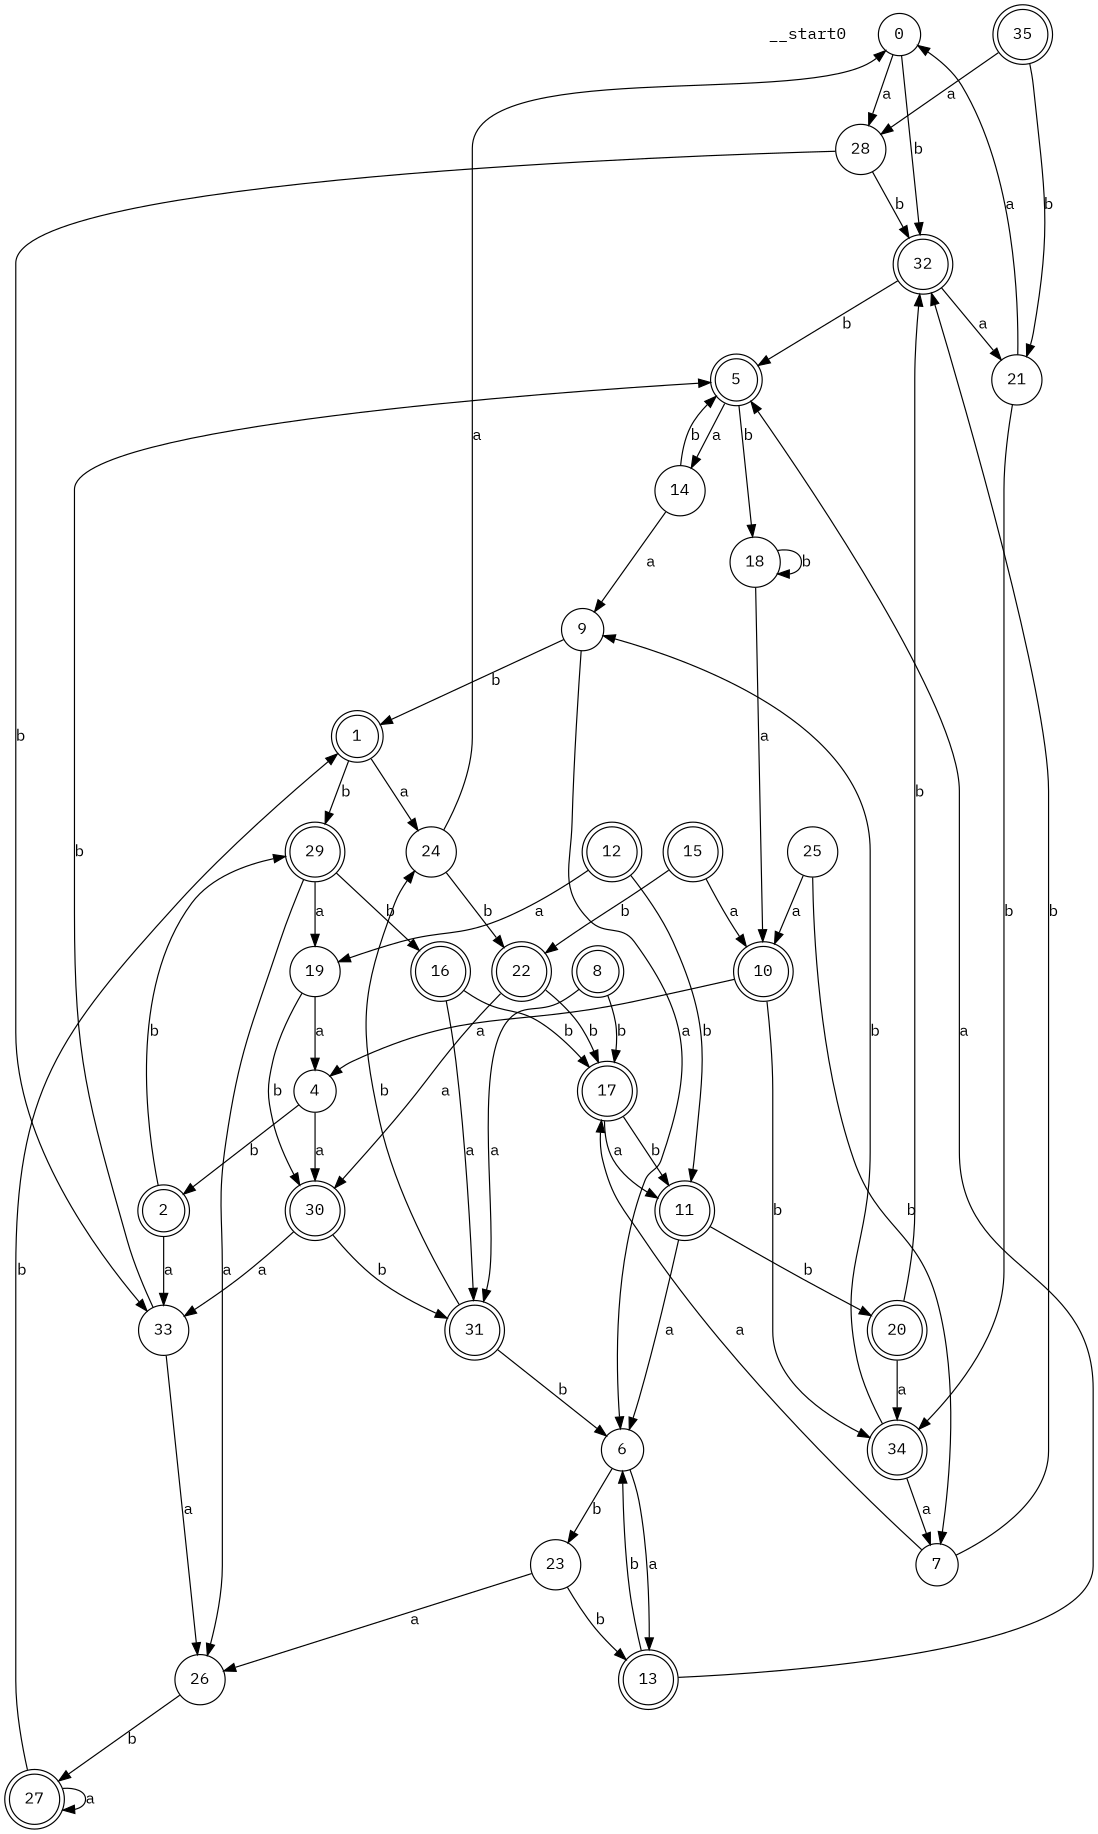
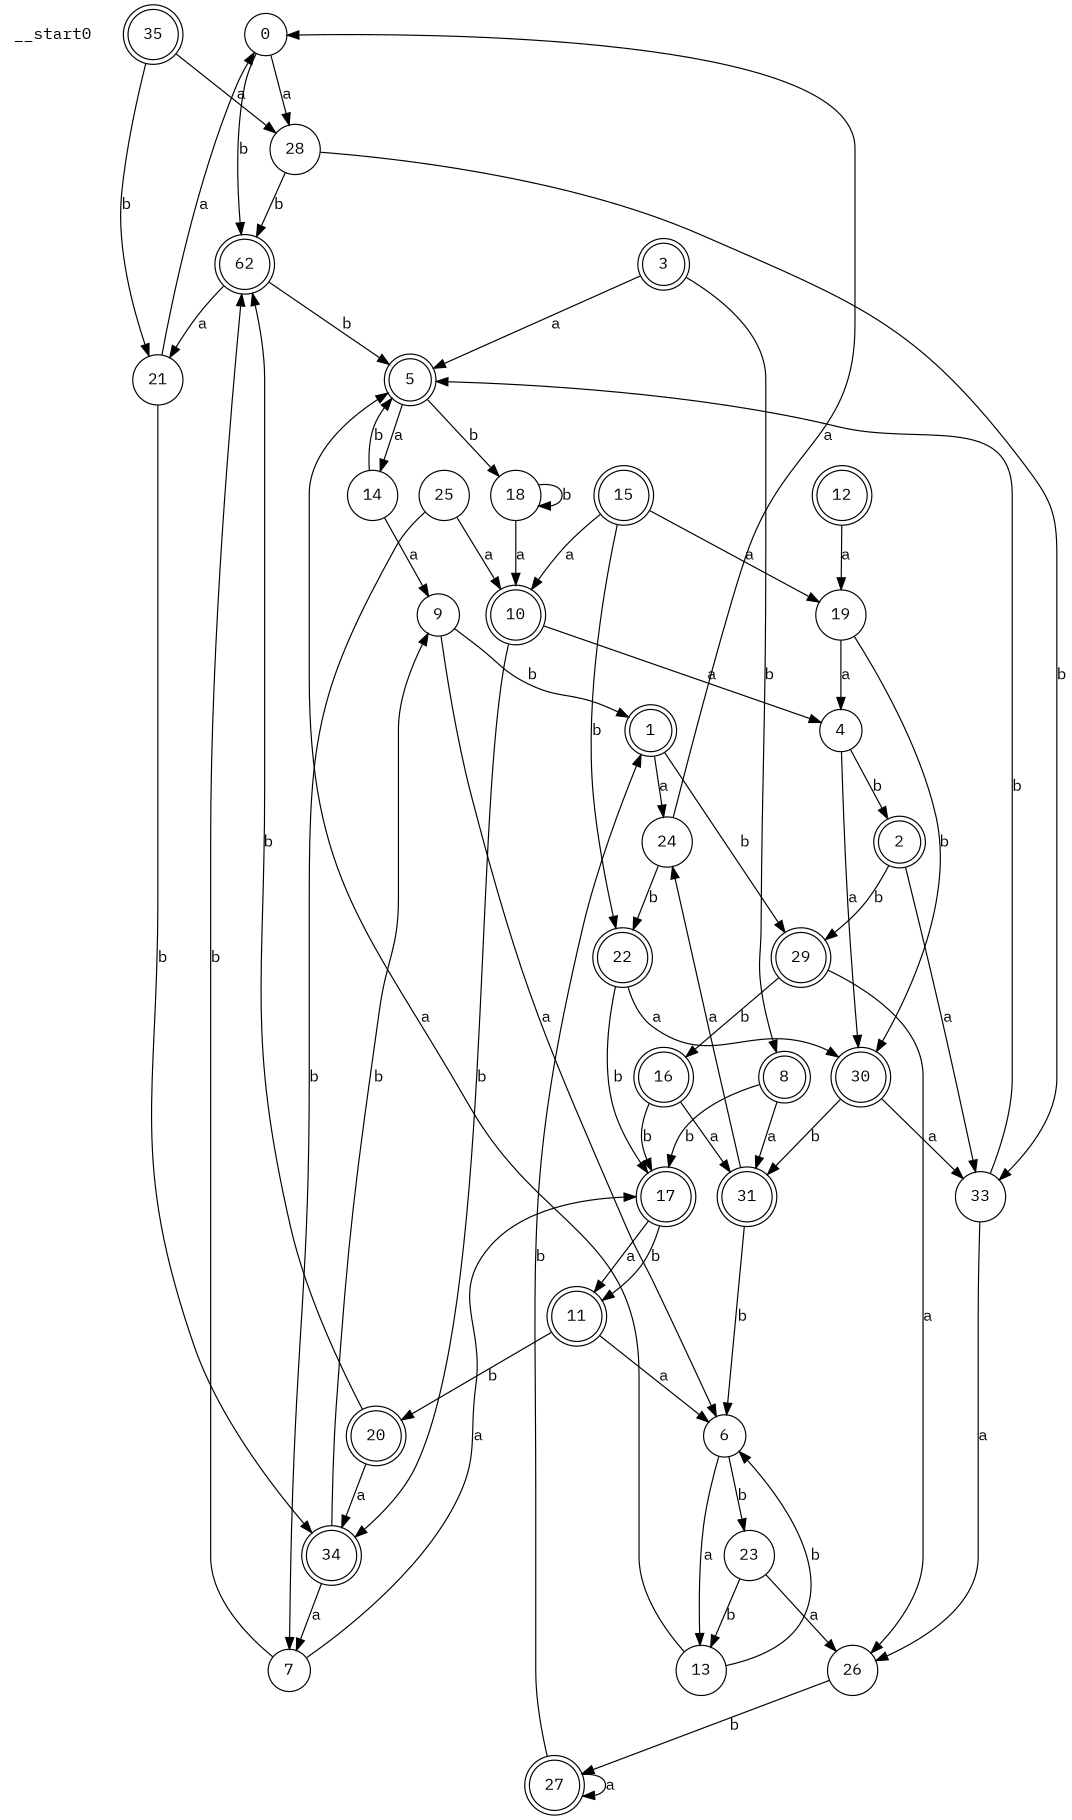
none -> (664, 264)
(923, 264) -> (245, 264)
(315, 908) -> (729, 554)
(698, 1014) -> none
(385, 1091) -> (714, 1017)
(648, 1680) -> (701, 1670)
